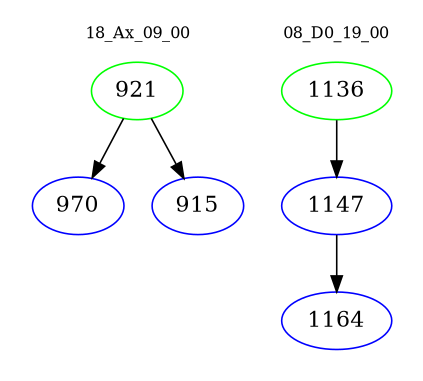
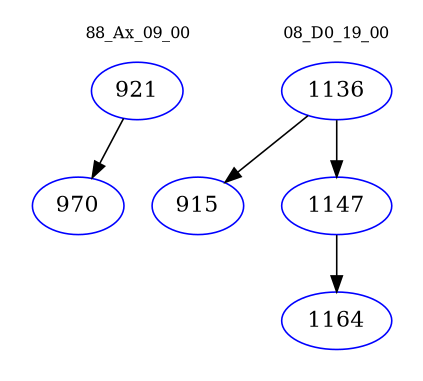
(138, 34) -> (138, 34)
(137, 91) -> (137, 91)
(337, 91) -> (337, 91)
(164, 141) -> (280, 138)
